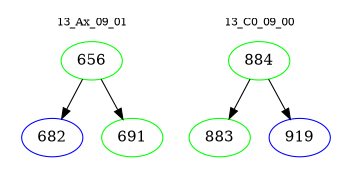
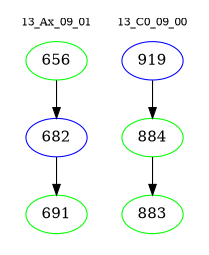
(109, 94) -> (57, 171)
(277, 94) -> (153, 94)
